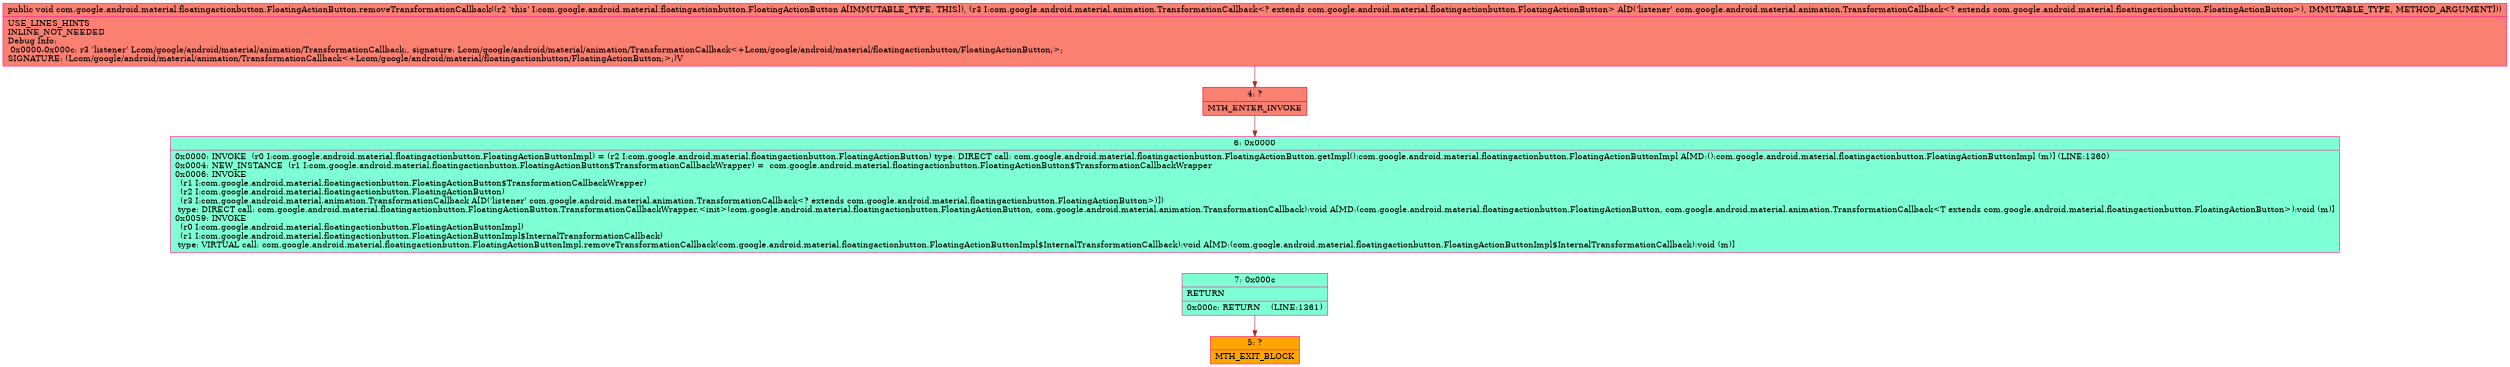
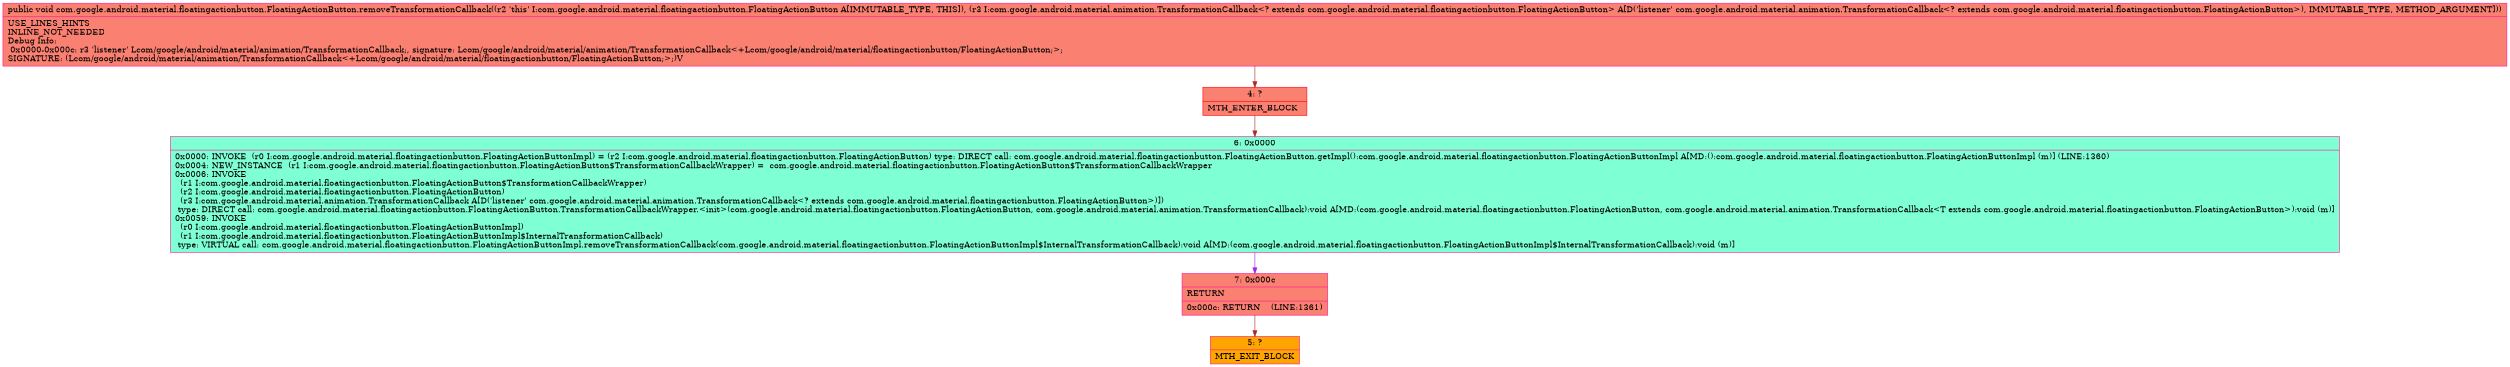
(1255, 108) -> (1253, 108)
none -> (1255, 260)
(1255, 294) -> (1255, 294)
